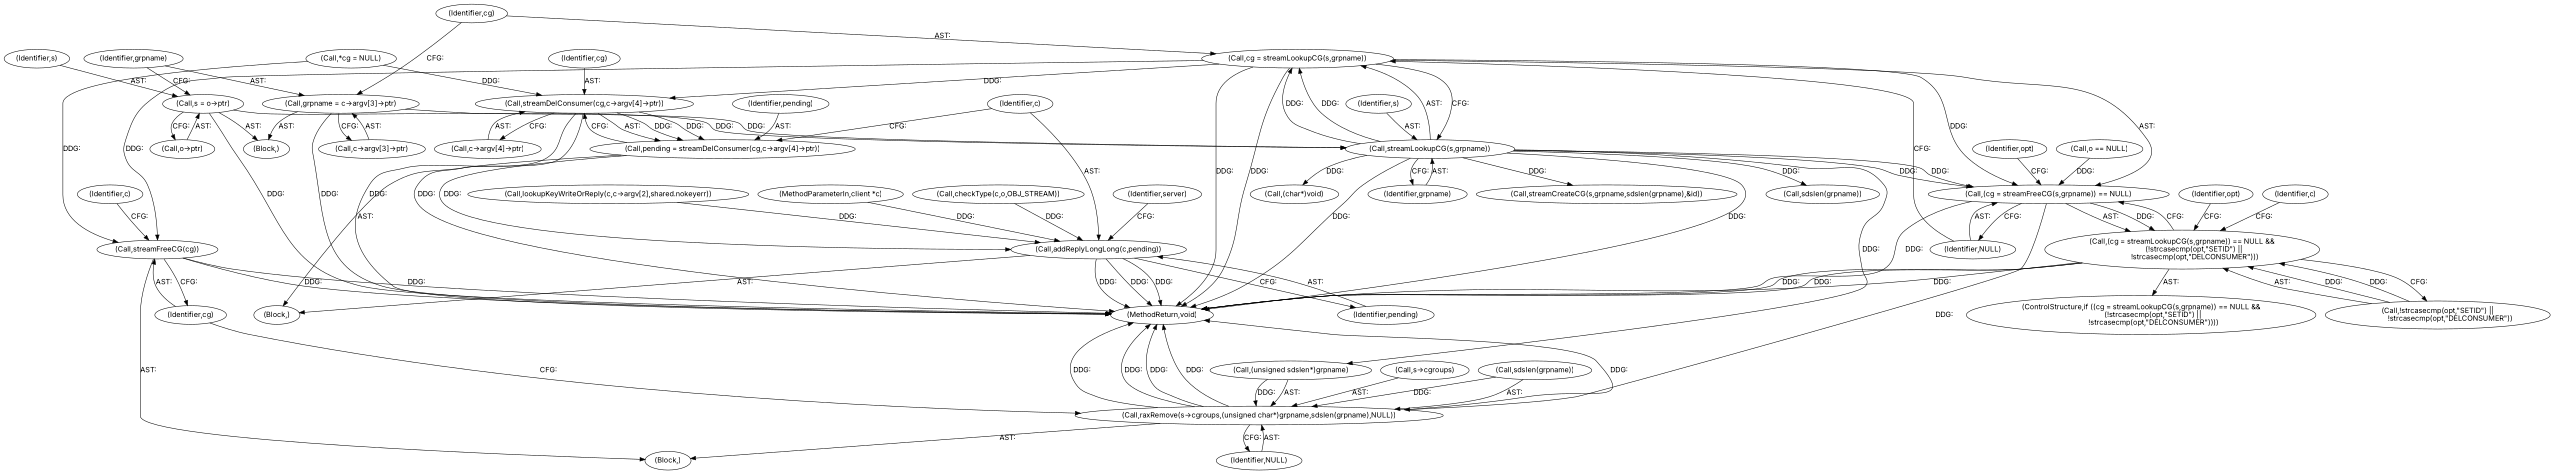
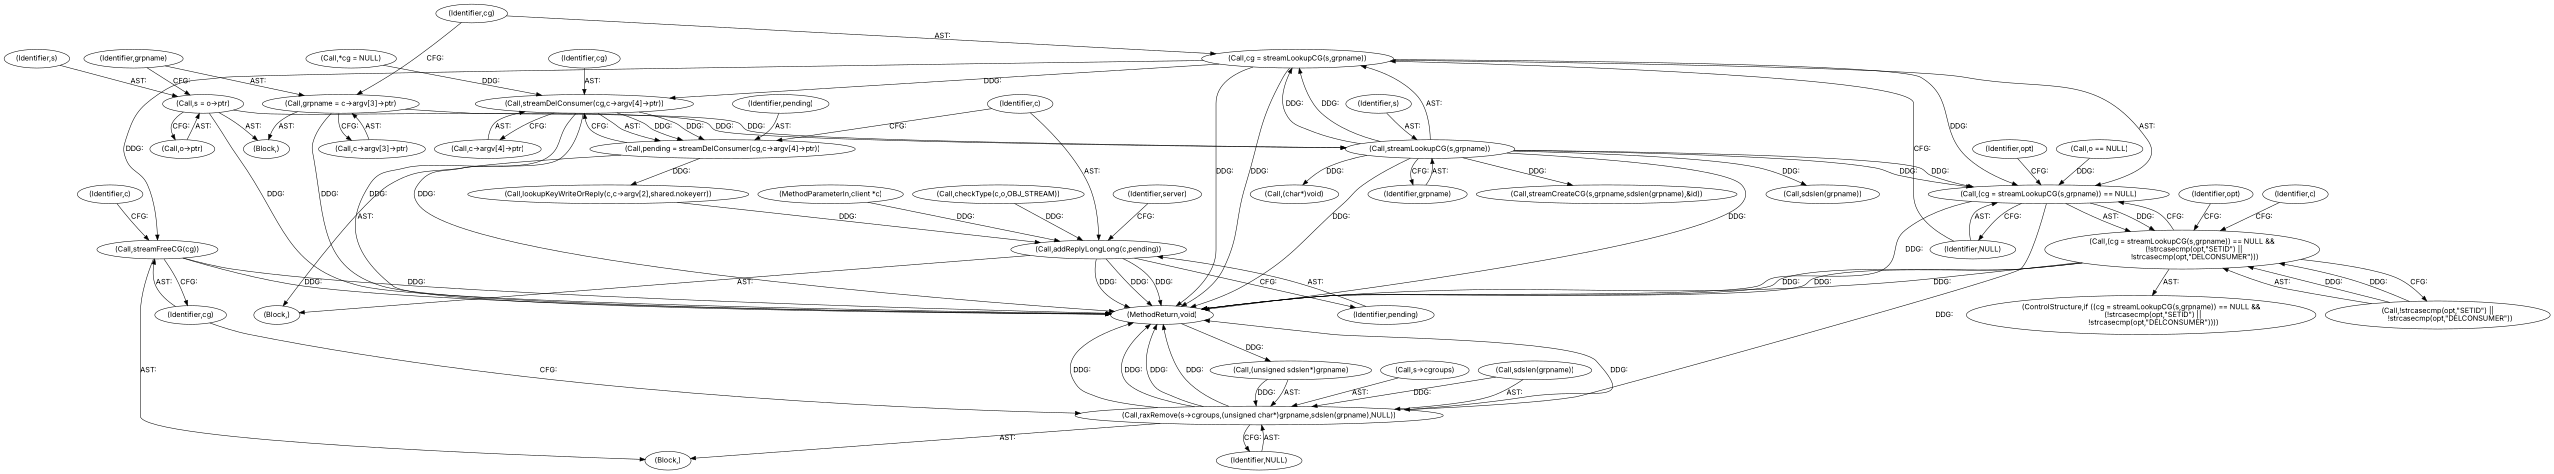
(1439, 78) -> none
(101, 85) -> none
(2049, 194) -> (2049, 194)
(619, 238) -> (668, 171)
(1851, 292) -> (1223, 341)
